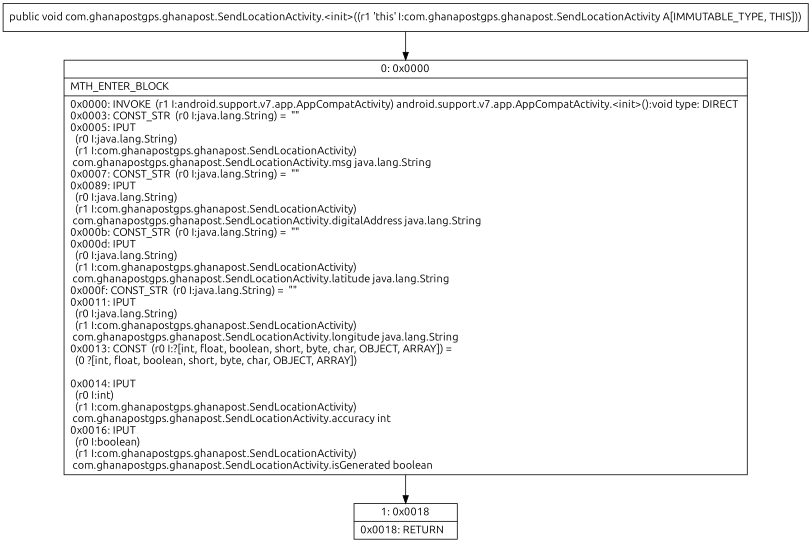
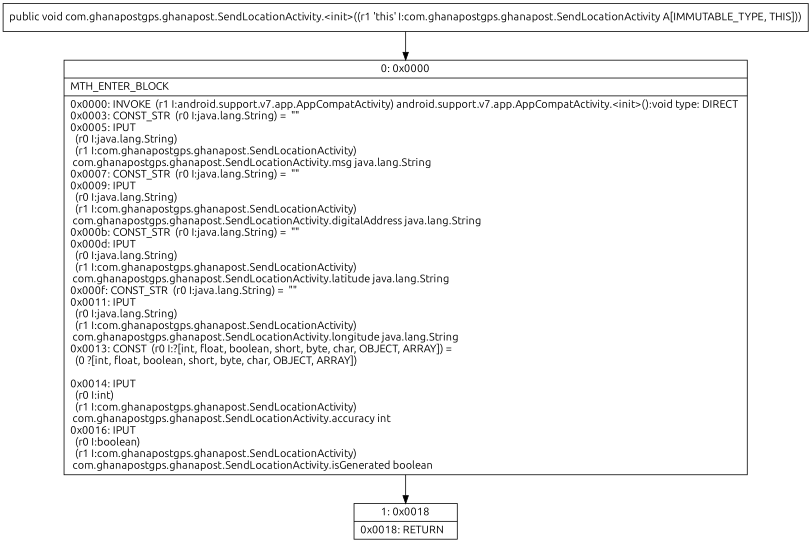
(106, 186) -> (106, 186)
